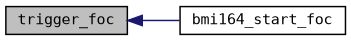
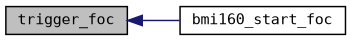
(263, 20) -> (263, 20)
